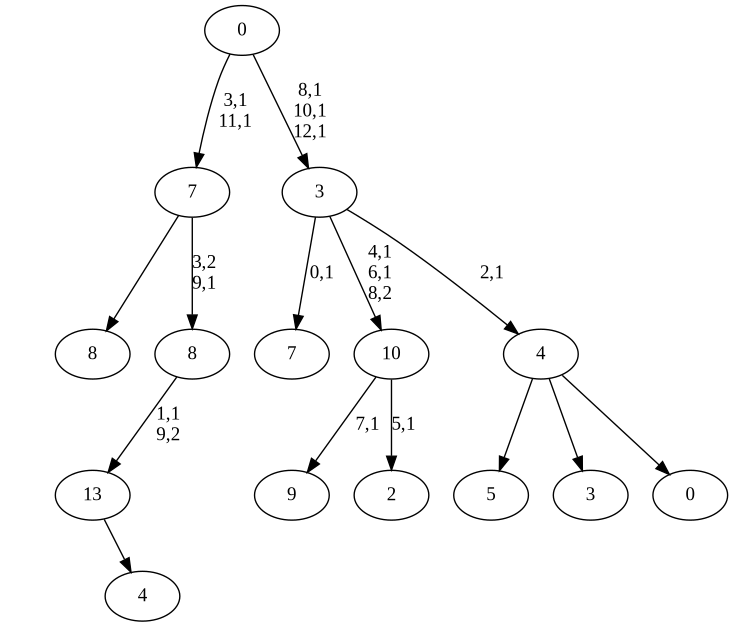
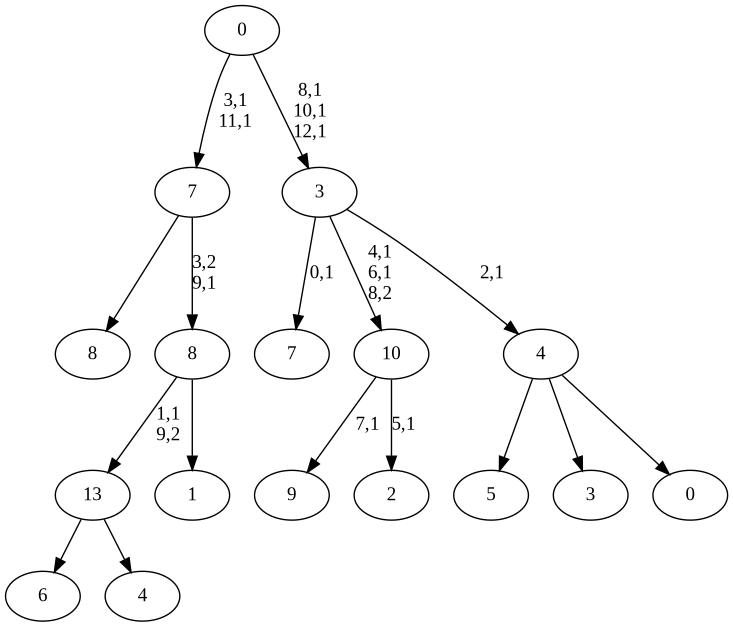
none -> (192, 495)
none -> (43, 596)
